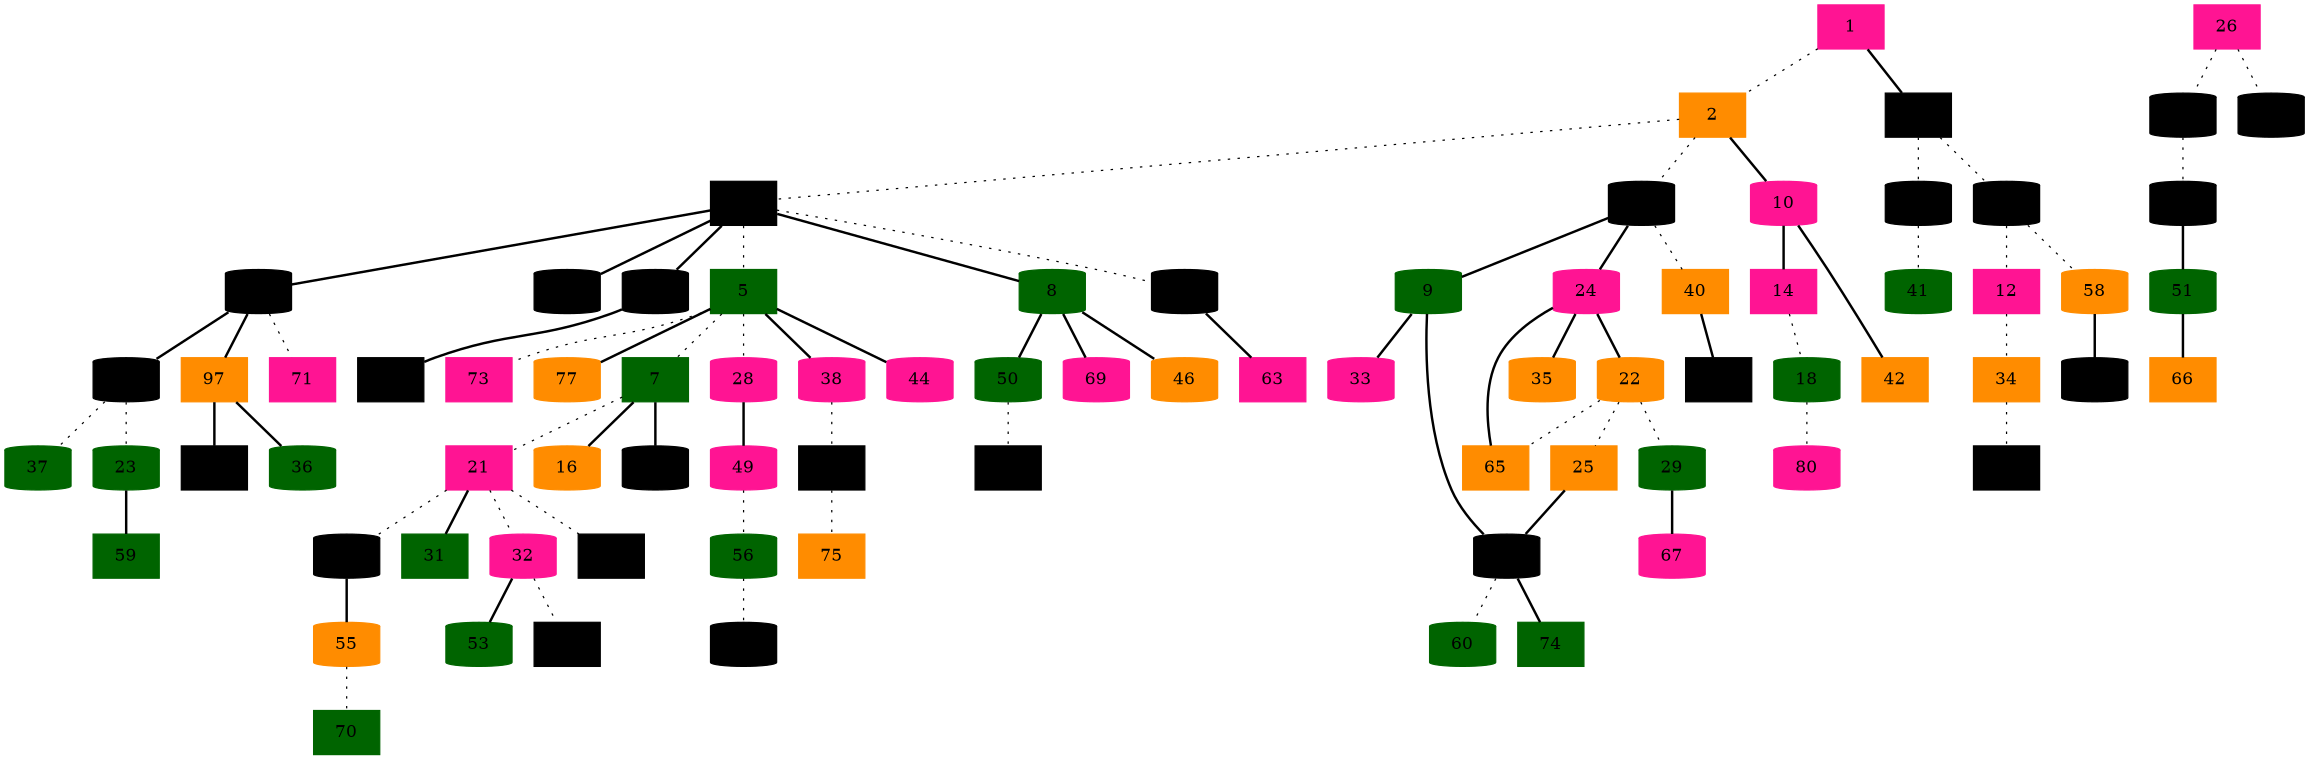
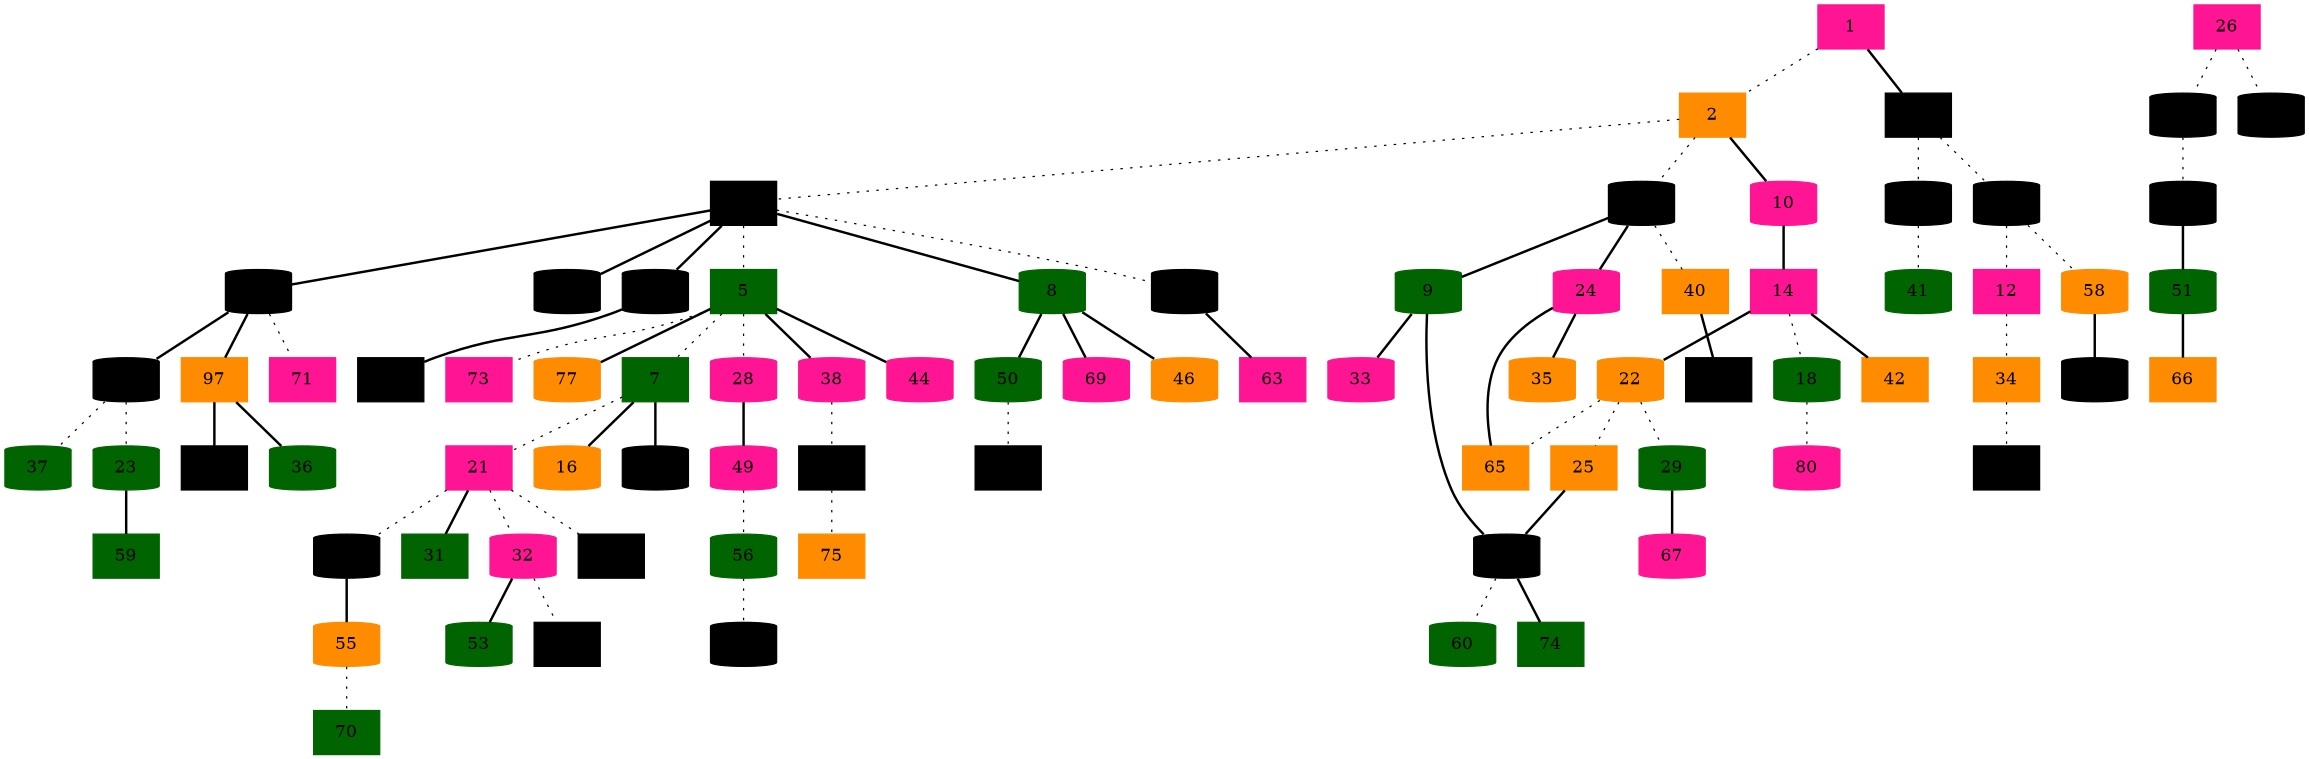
(1841, 291) -> (1840, 336)
(1608, 336) -> (1716, 331)
